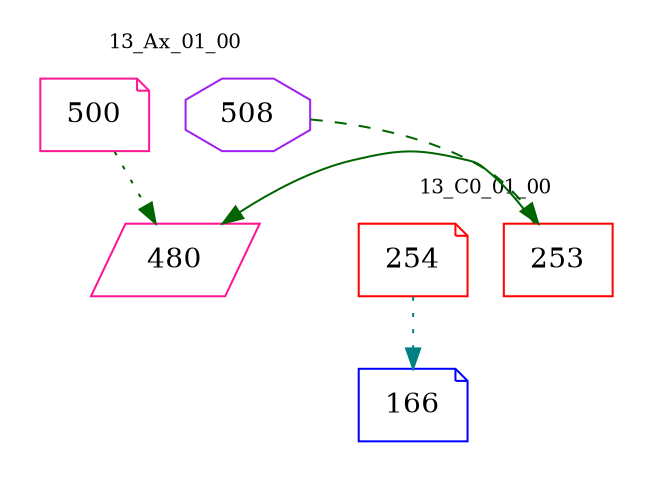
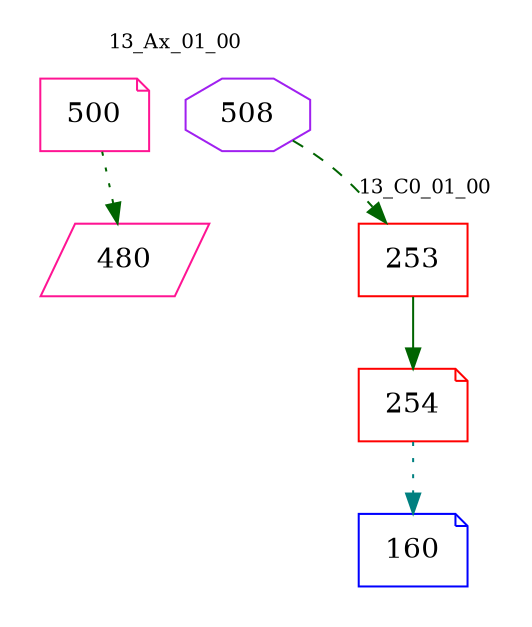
(394, 152) -> (413, 323)
(413, 405) -> (413, 550)
